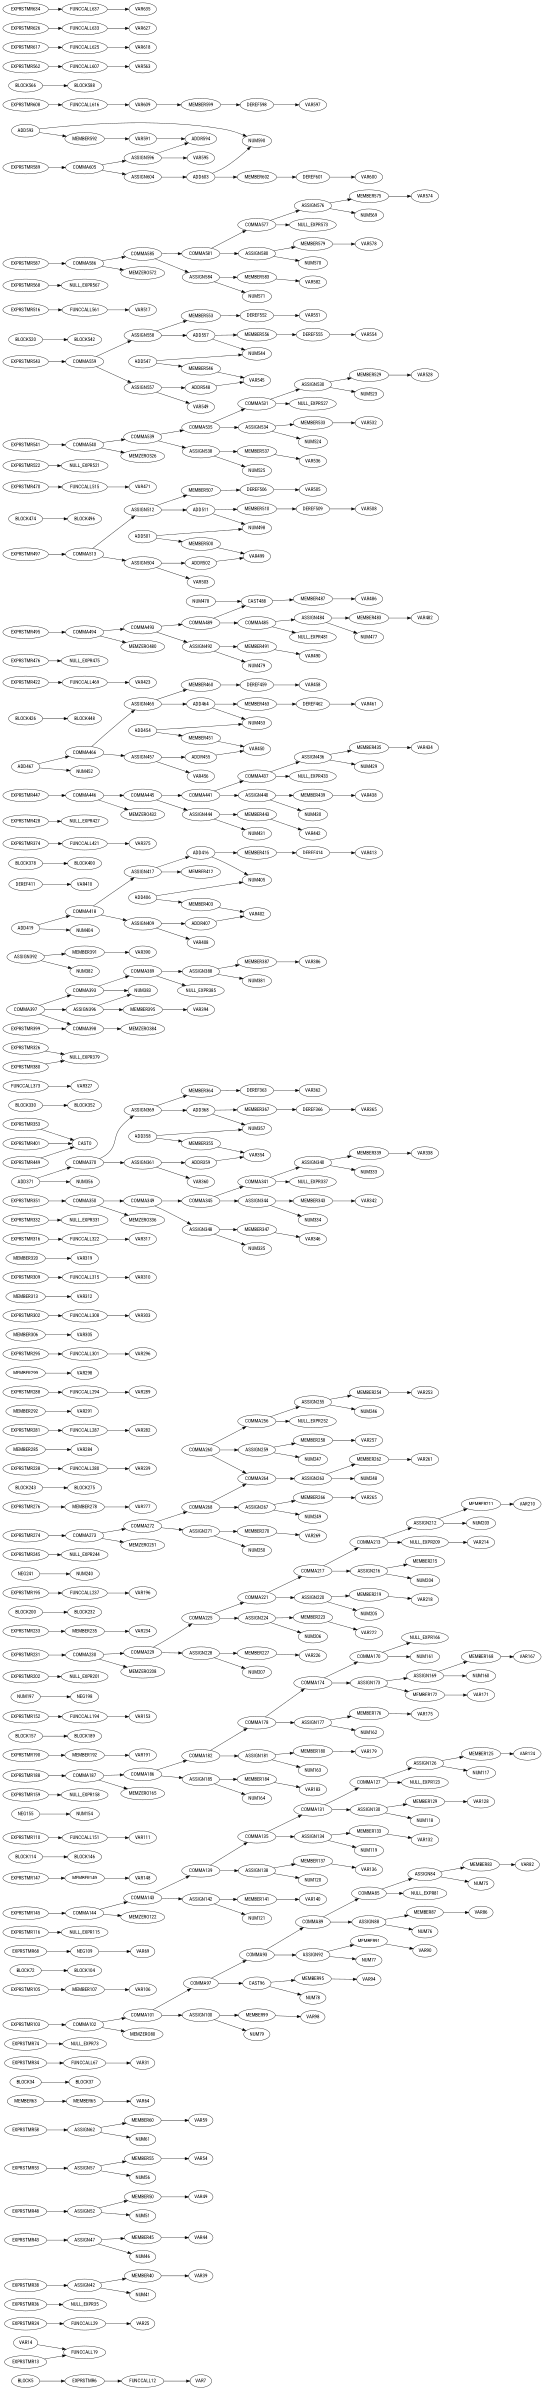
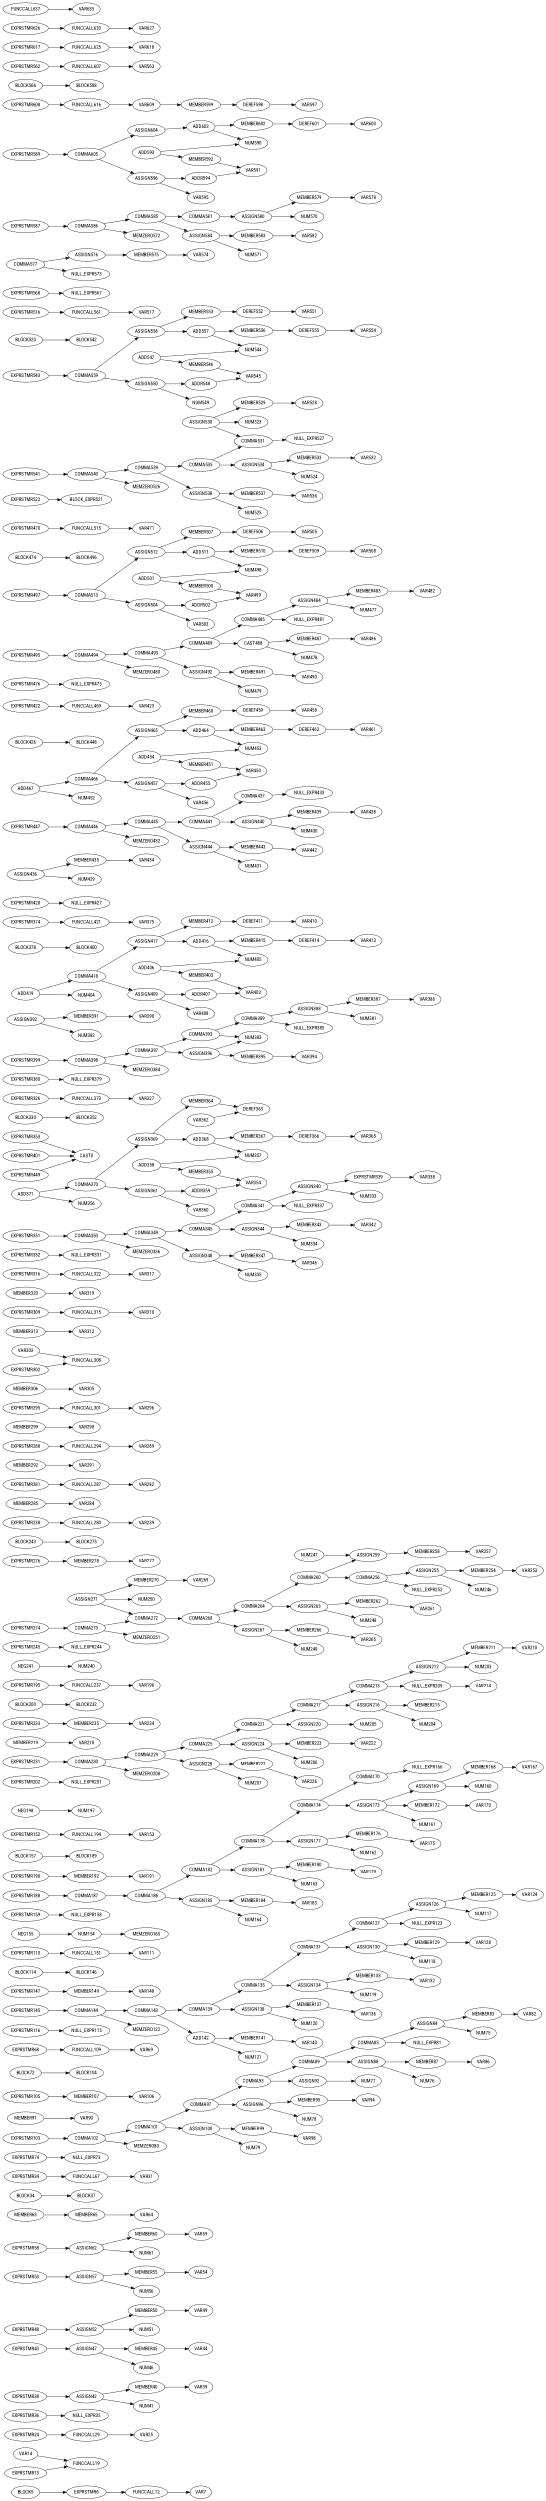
(26, 9) -> none
(169, 139) -> (226, 175)
(369, 215) -> none
(227, 240) -> none
(143, 388) -> (146, 384)
(283, 395) -> (225, 431)
(201, 407) -> (201, 403)
(85, 466) -> (86, 500)
(227, 601) -> (280, 650)
(283, 767) -> none
none -> (227, 922)
(53, 1019) -> (115, 1056)
(53, 1052) -> (54, 1099)
(285, 1090) -> (224, 1115)
(369, 1153) -> (368, 1177)
(116, 1316) -> (51, 1355)
(285, 1455) -> (335, 1555)
(227, 1463) -> (280, 1593)
(170, 1529) -> (115, 1608)
(339, 1596) -> none
(397, 1657) -> (397, 1815)
(481, 1695) -> (483, 1806)
(54, 1697) -> (54, 1811)
(111, 1784) -> (111, 1934)
(201, 1899) -> (201, 2038)
(339, 1949) -> none
(85, 1951) -> (86, 2050)
(257, 1983) -> (253, 2105)
